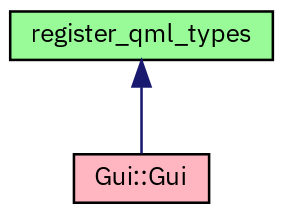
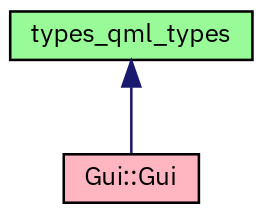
(142, 36) -> (131, 36)
